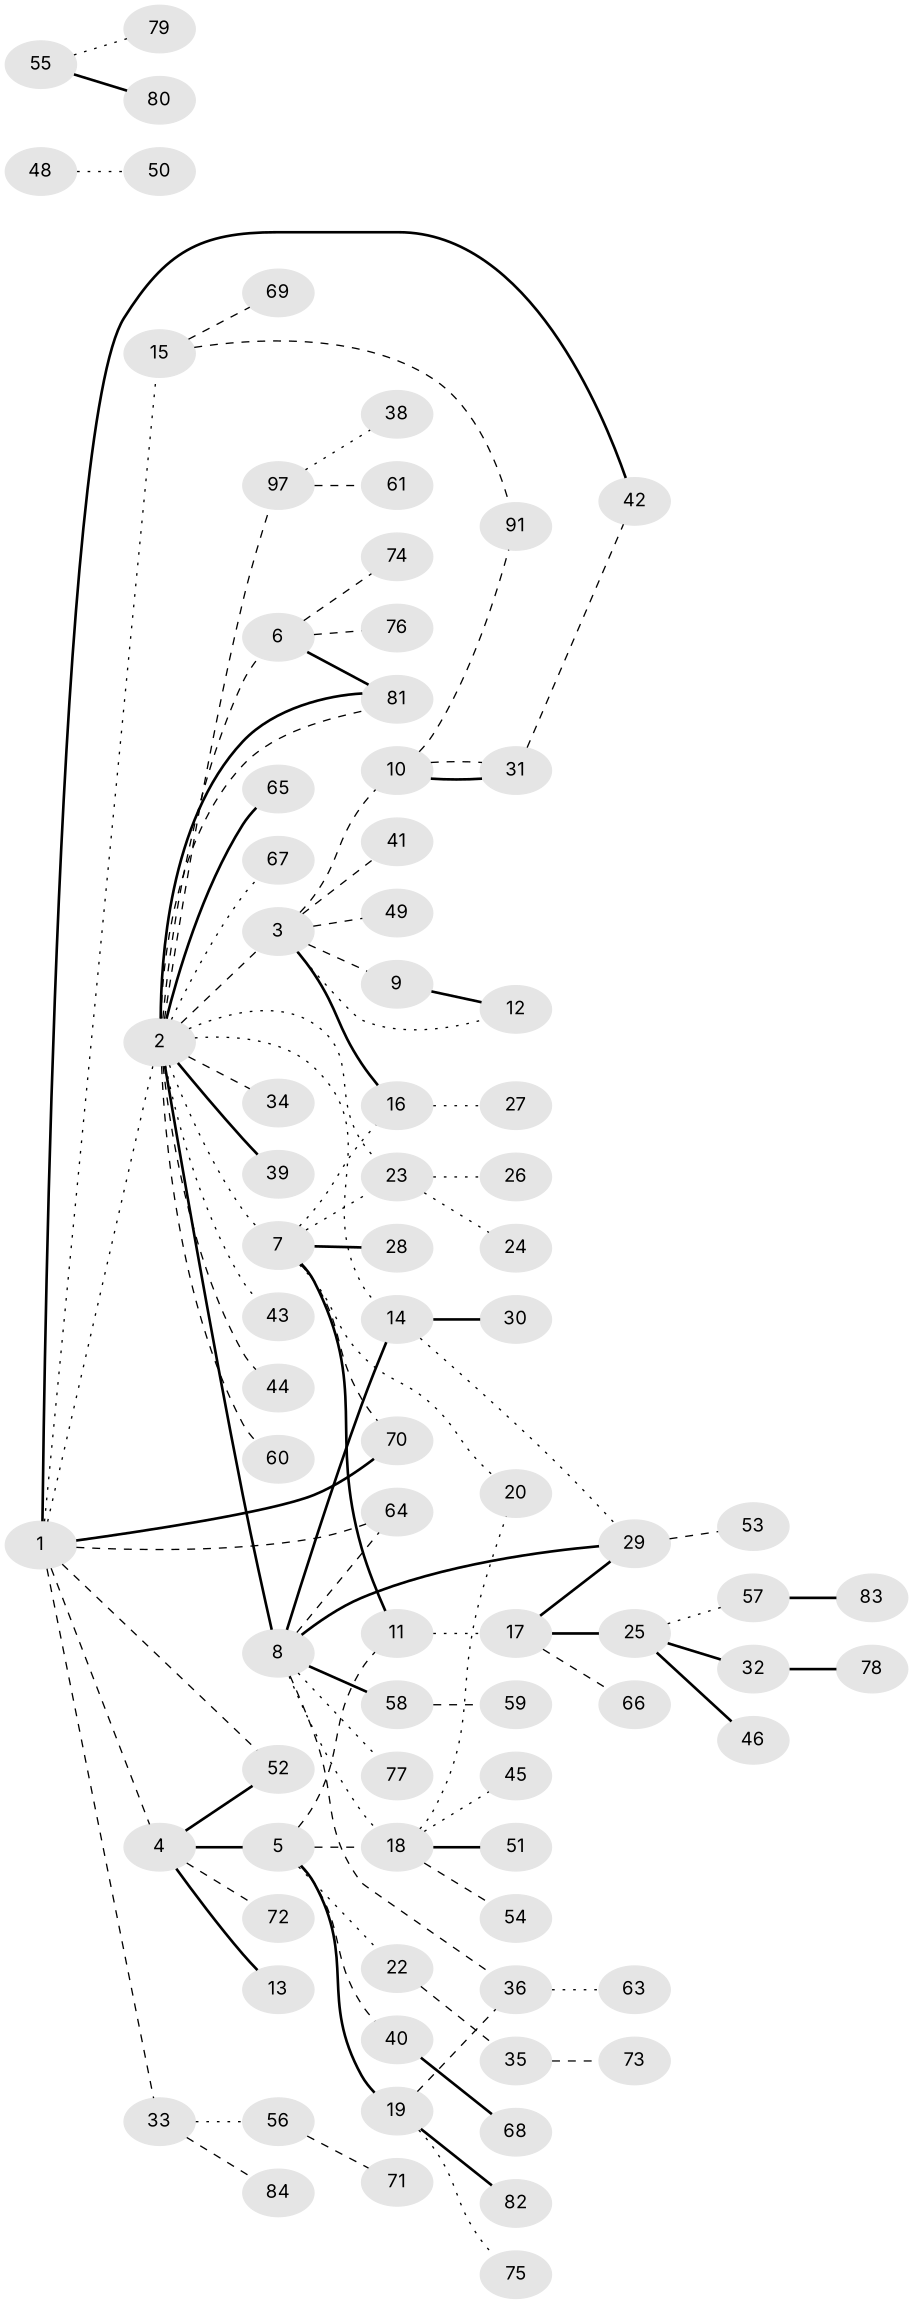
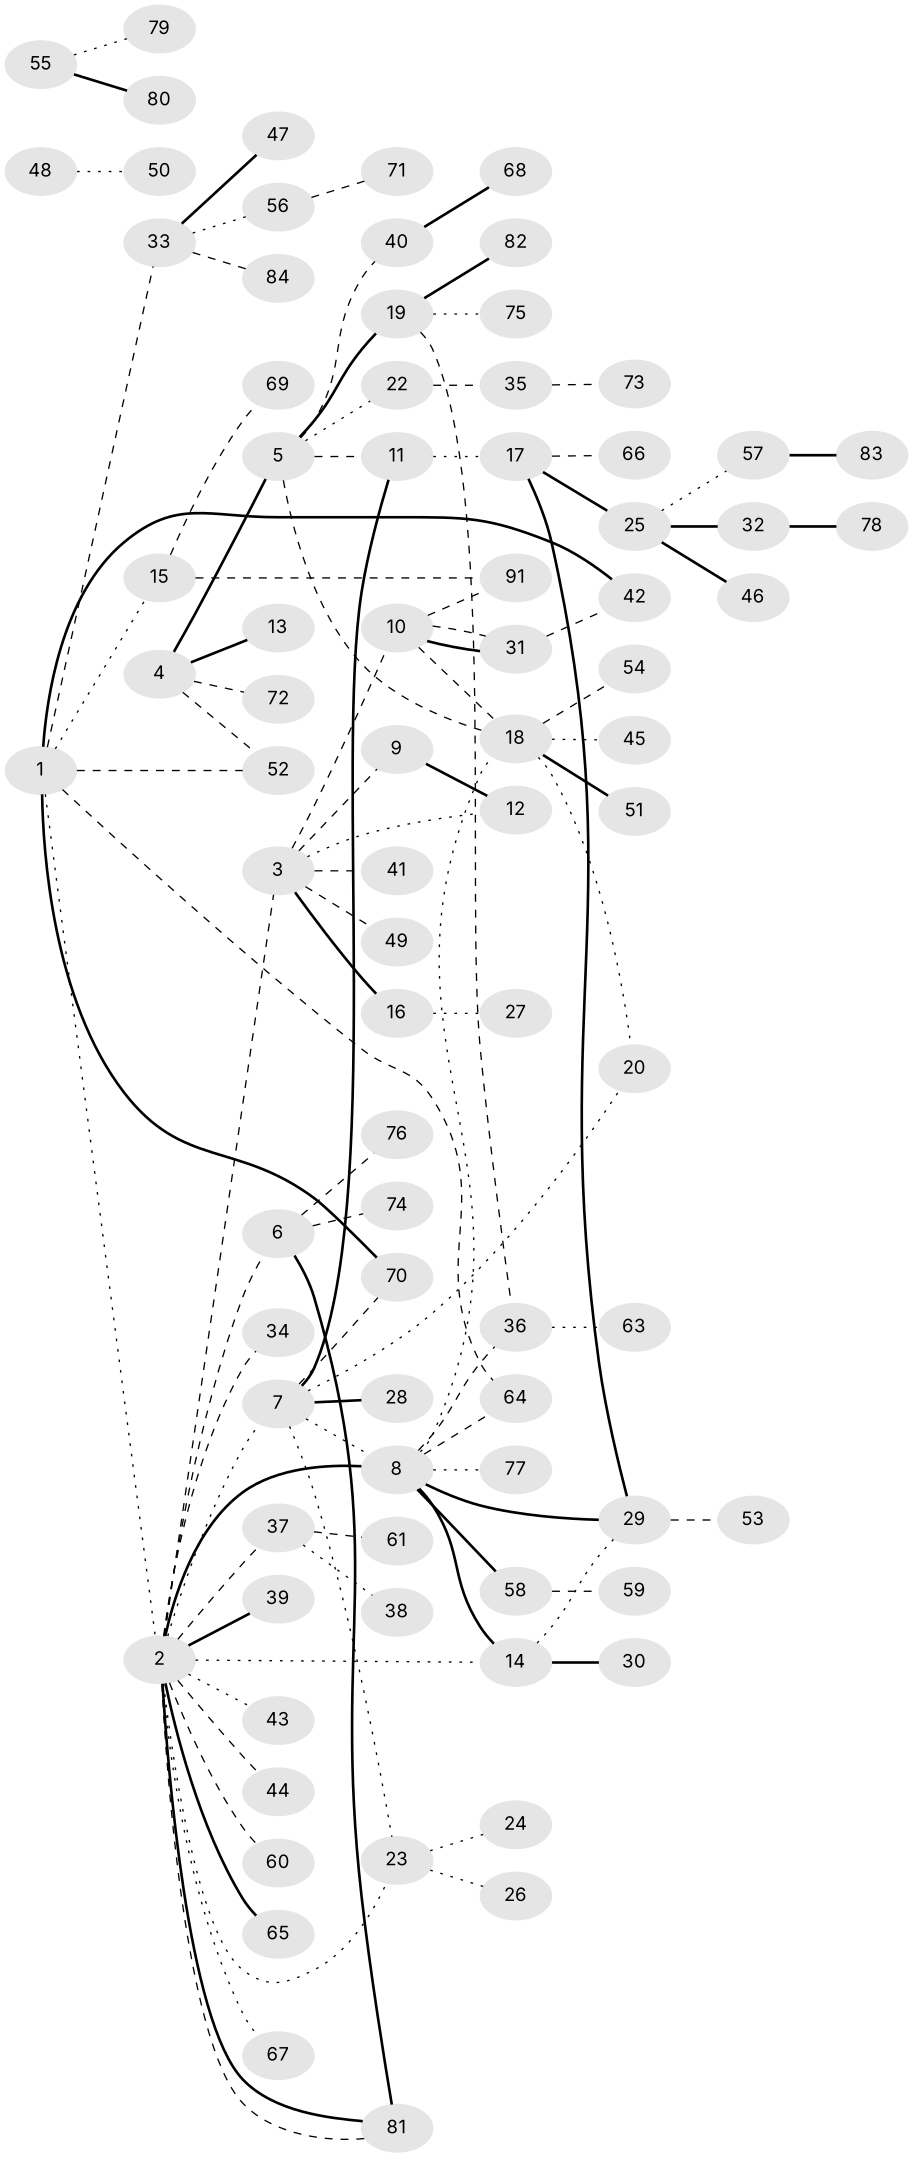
none -> (278, 136)
(278, 486) -> (278, 1528)
none -> (457, 684)
(338, 1176) -> (336, 1436)
(100, 1696) -> none
(219, 1808) -> (219, 722)
